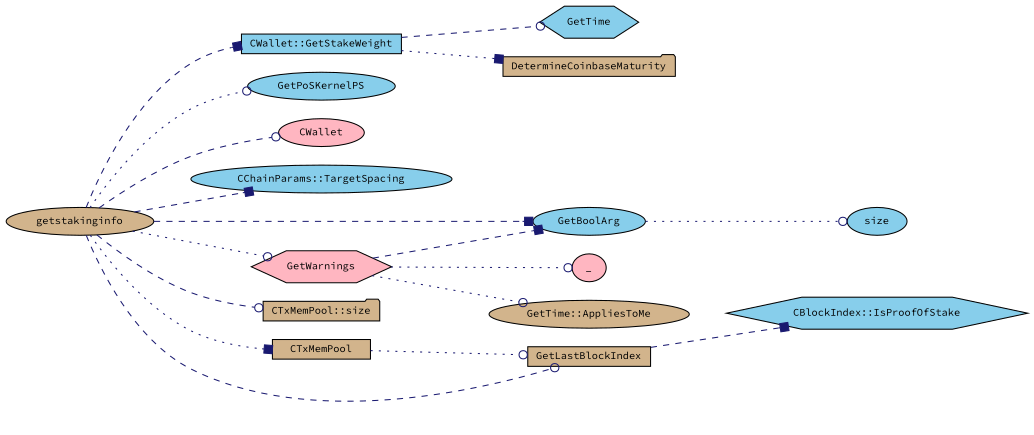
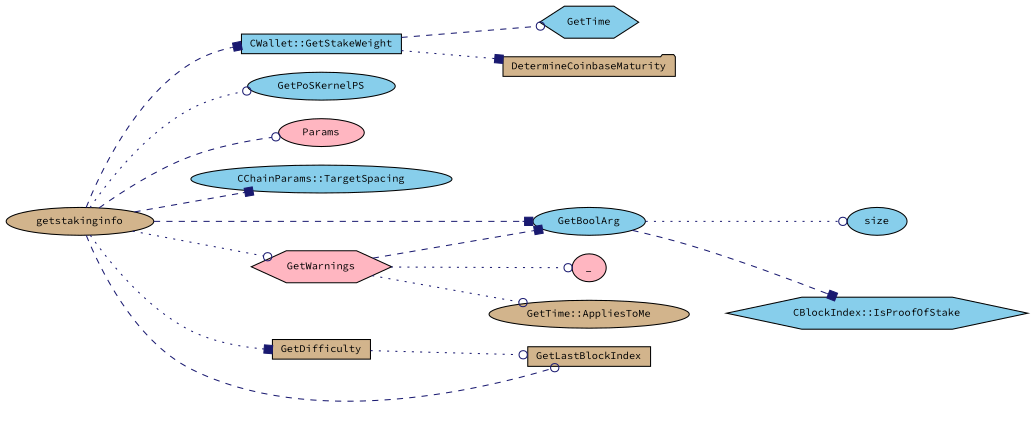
(321, 133) -> (321, 133)
(321, 311) -> none
(714, 338) -> (730, 258)
(321, 349) -> (321, 349)
